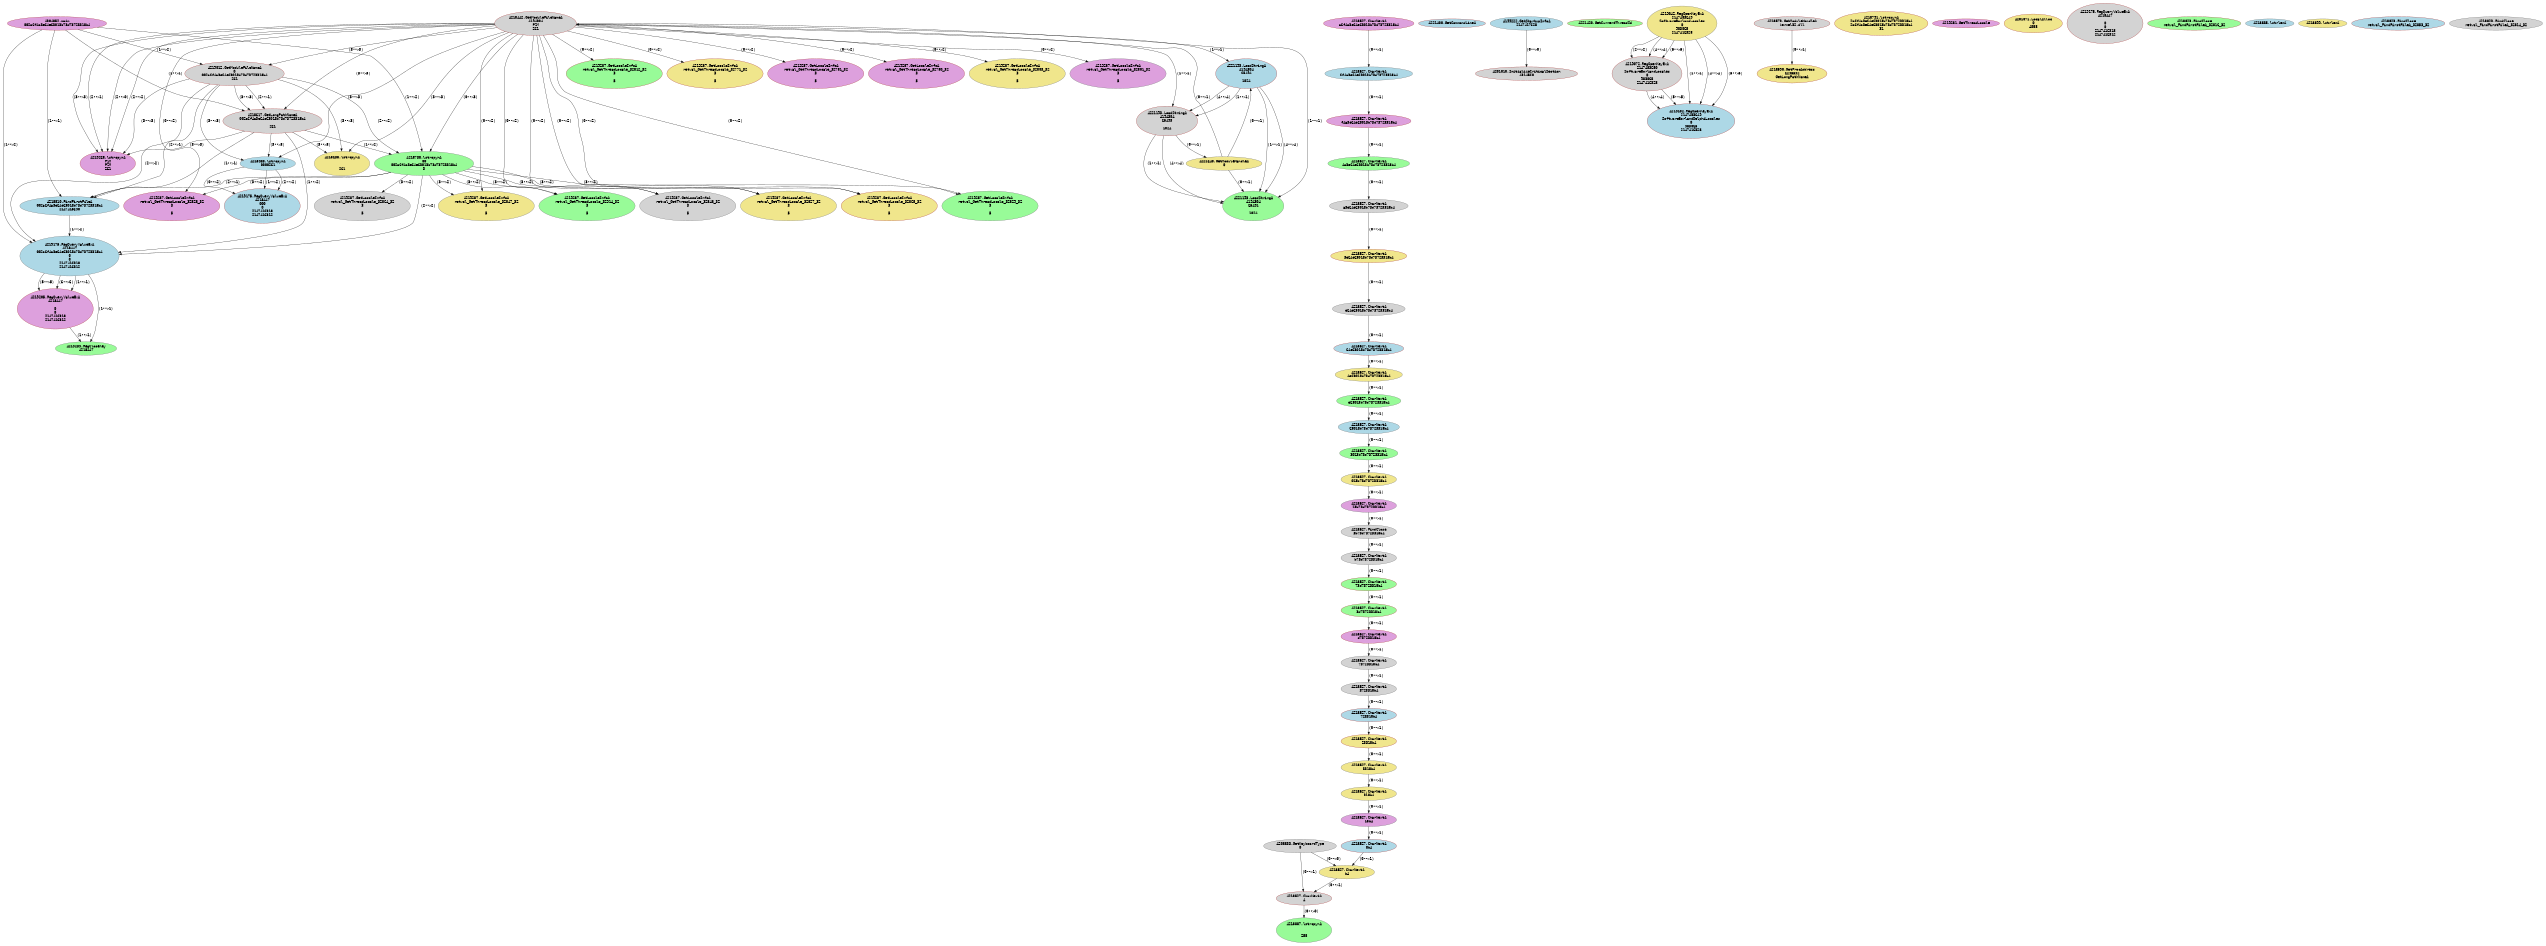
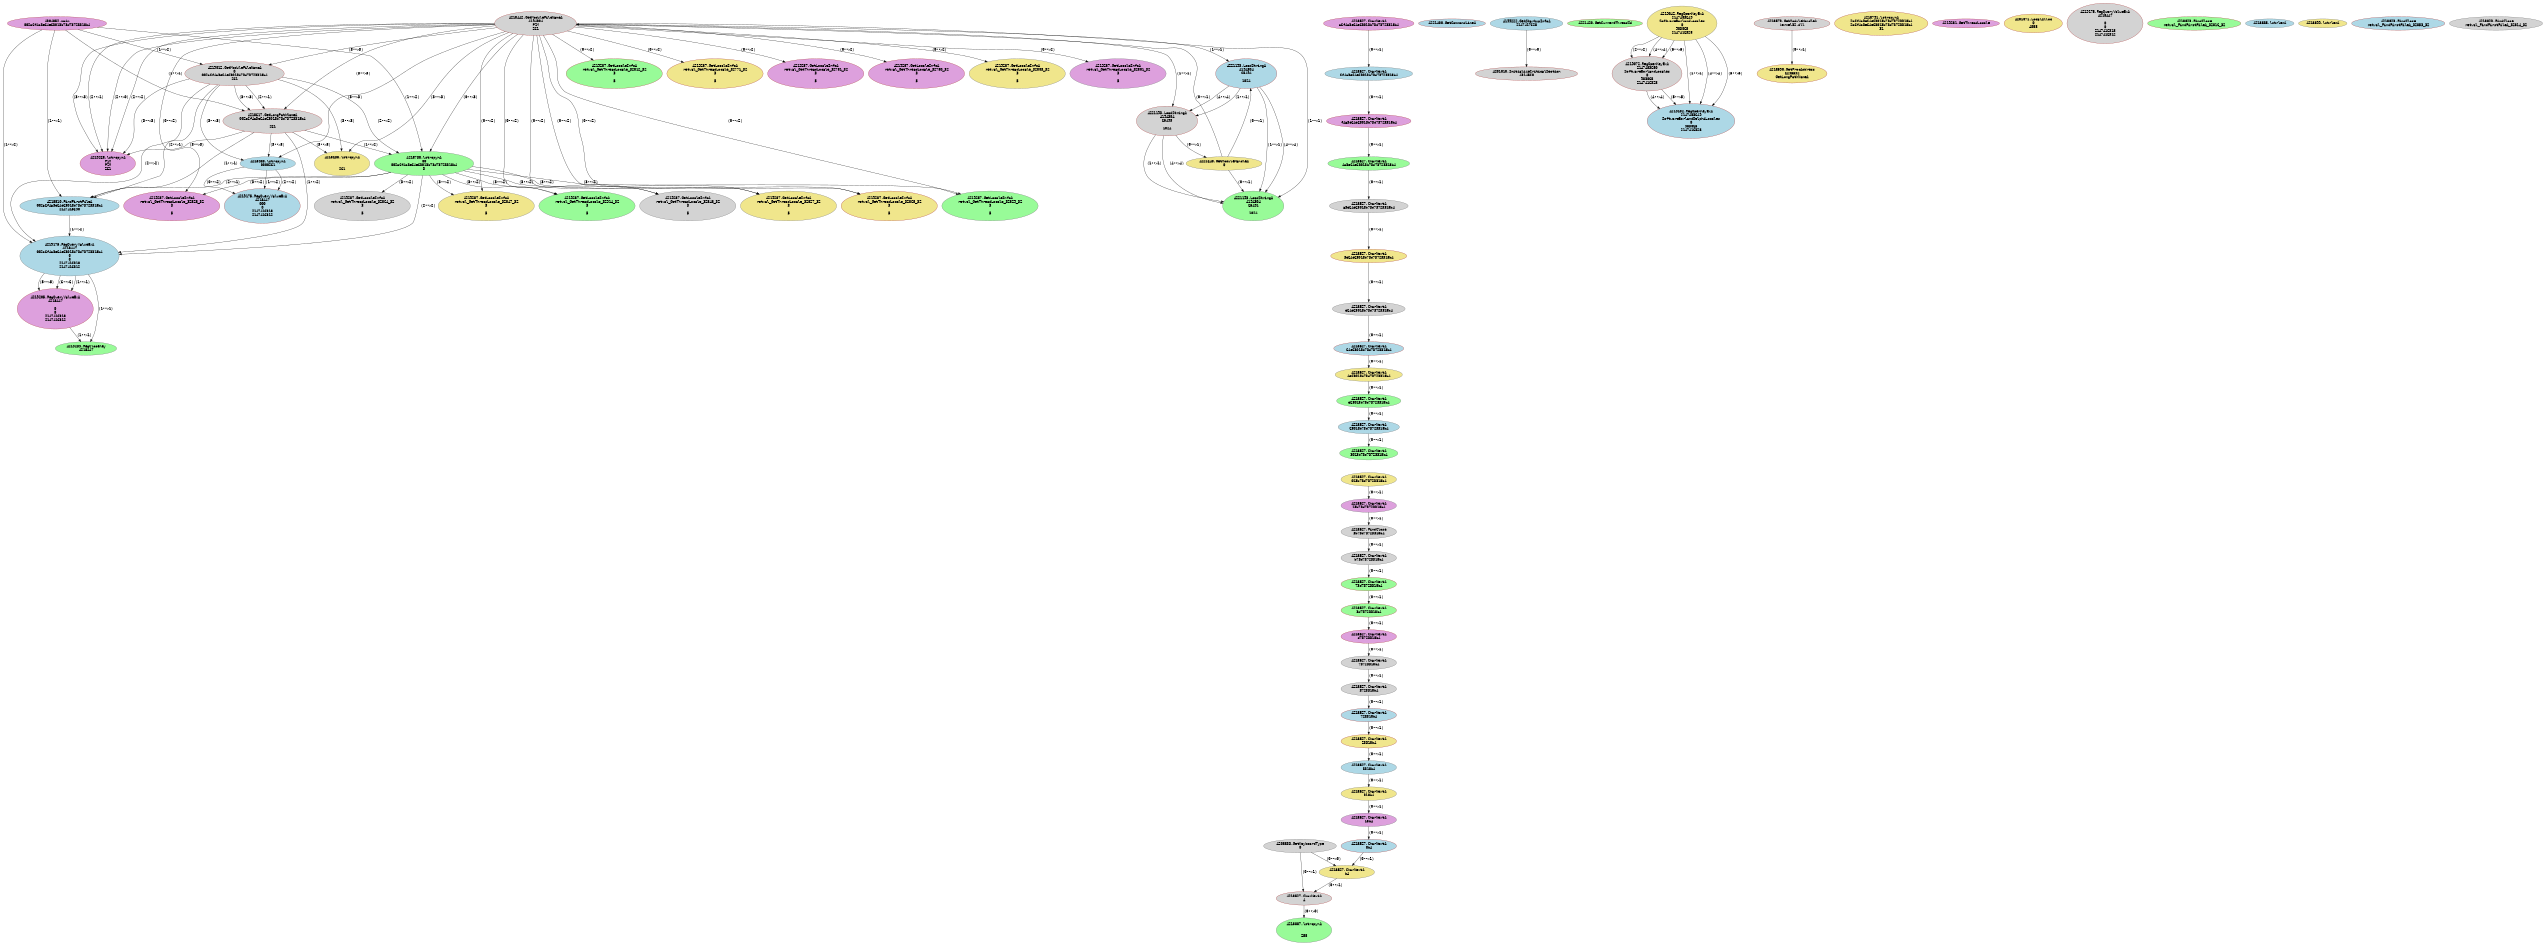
(1369, 465) -> none
(1369, 767) -> (1369, 767)
